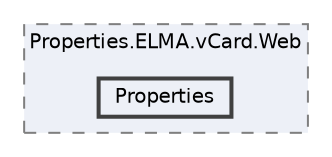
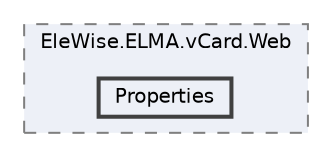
(166, 43) -> (166, 43)
